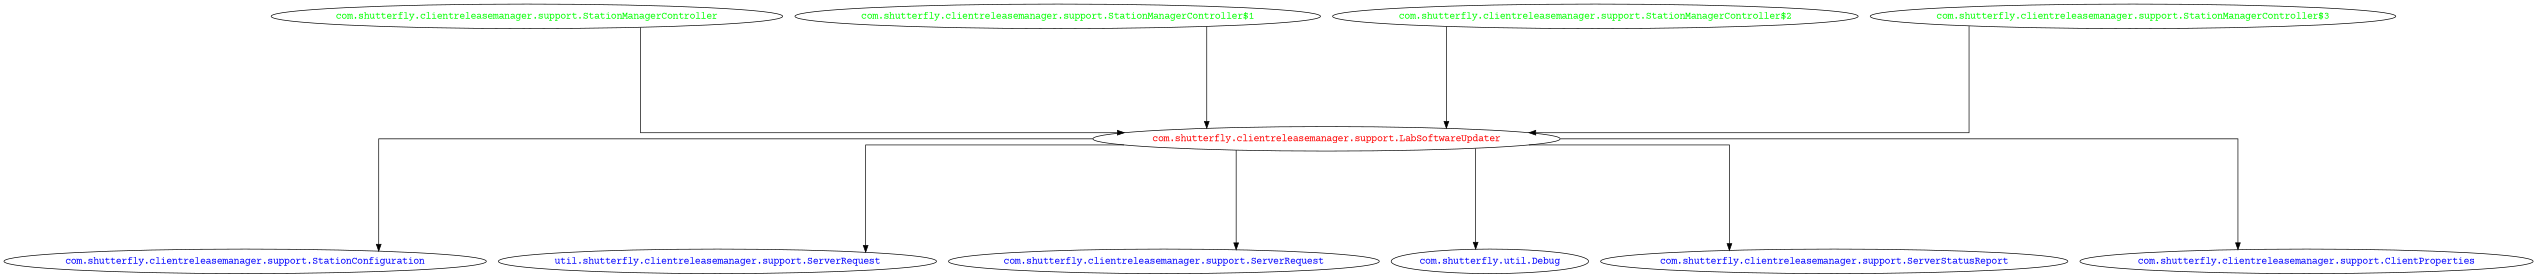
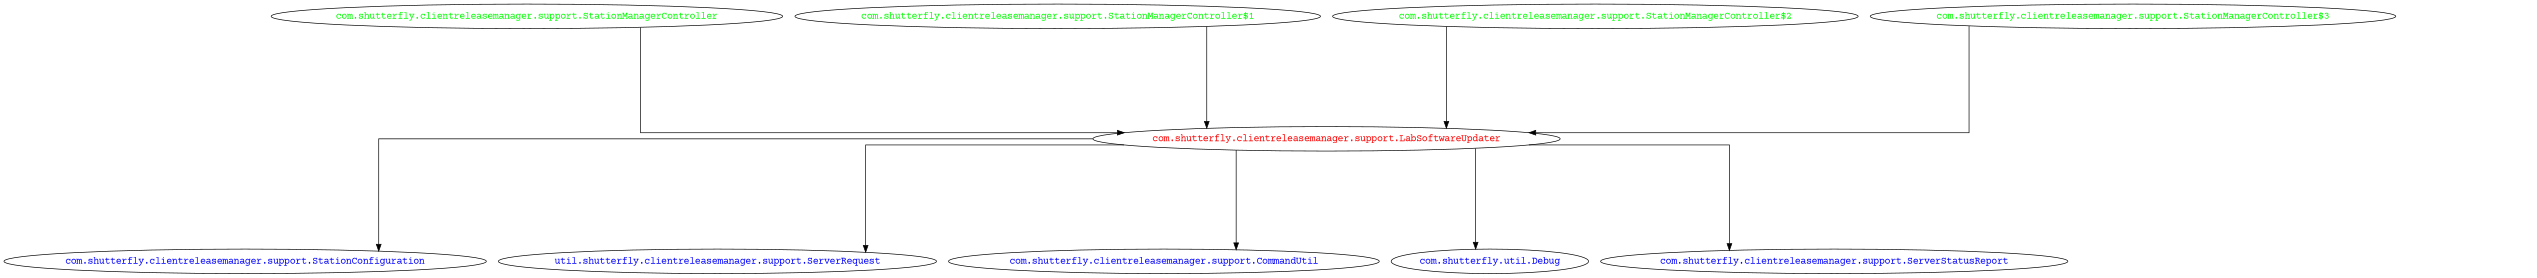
(1164, 261) -> (1164, 261)
(2307, 261) -> none
